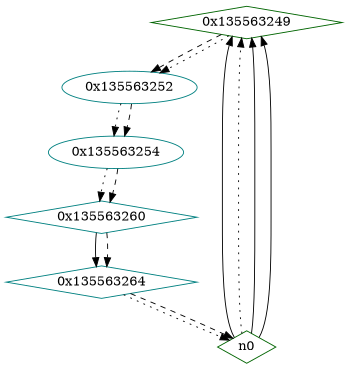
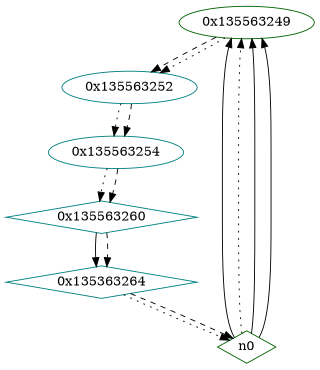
(247, 23) -> (247, 23)
(102, 282) -> (102, 282)
